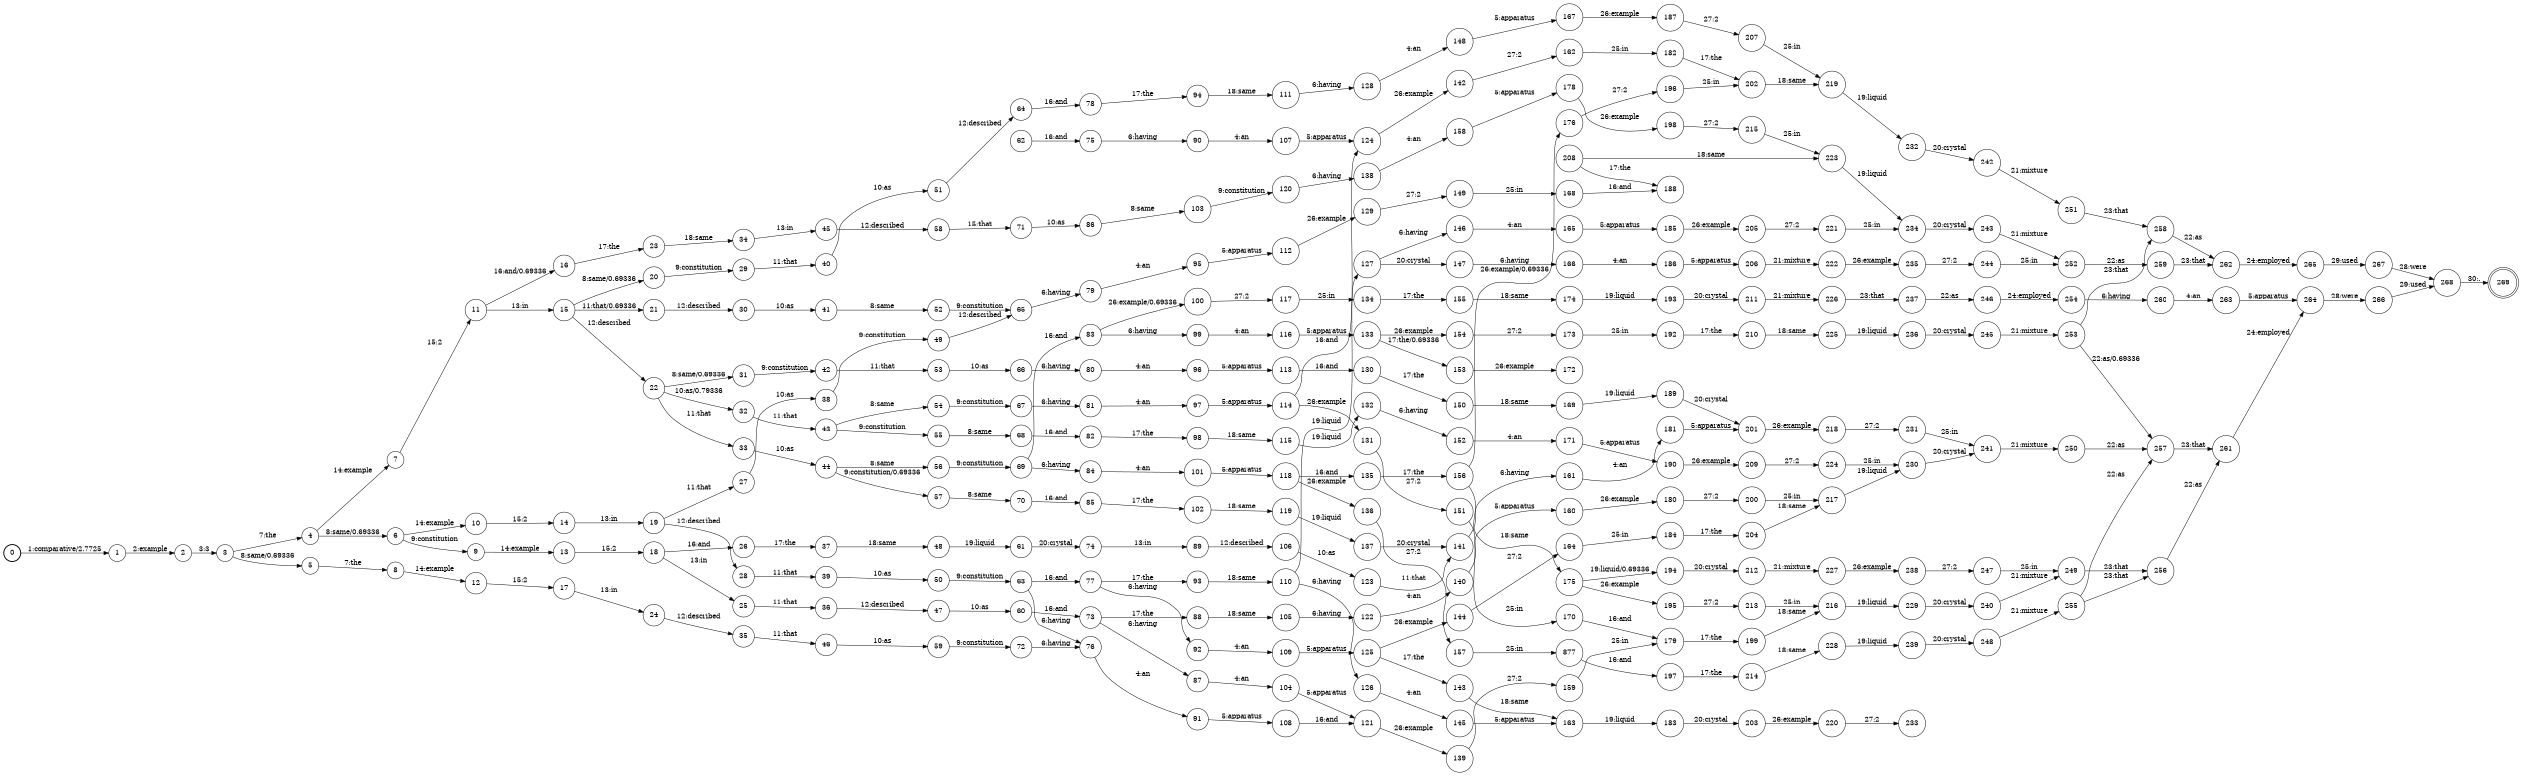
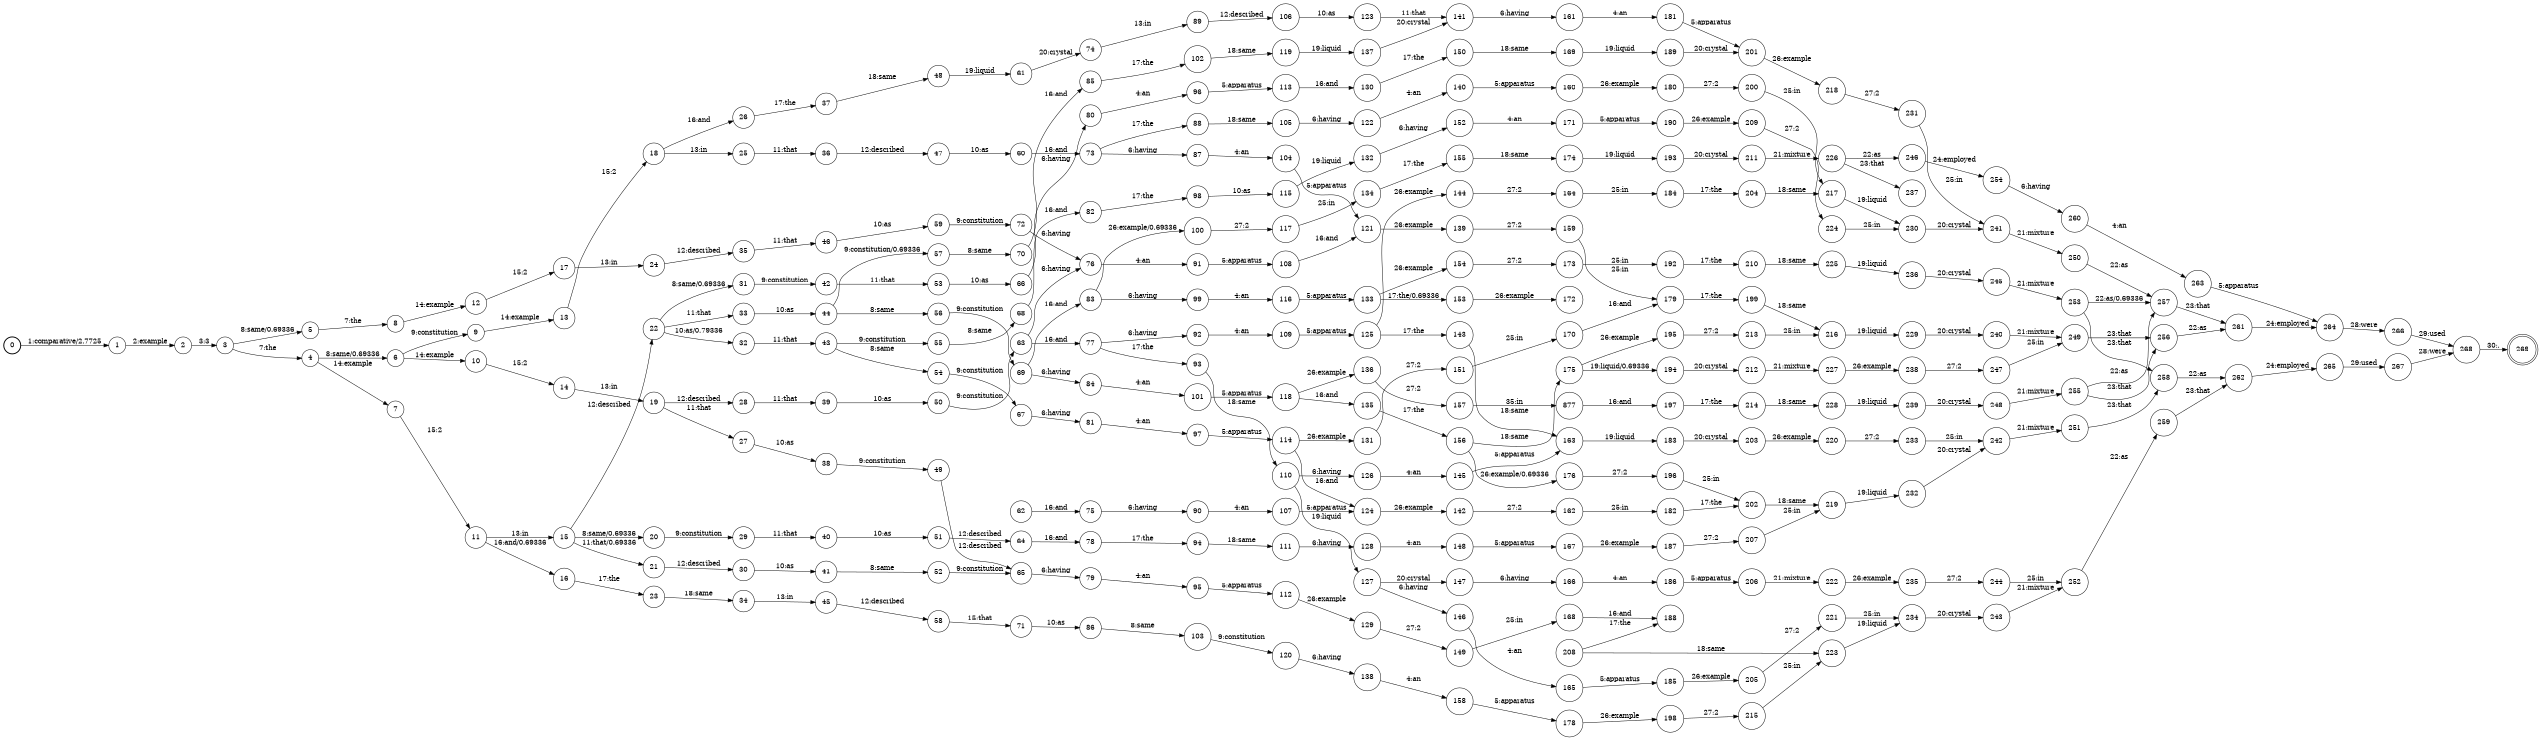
(1947, 300) -> (1870, 158)
(1242, 436) -> (1242, 191)
none -> (1952, 441)
(1515, 649) -> (1515, 402)
